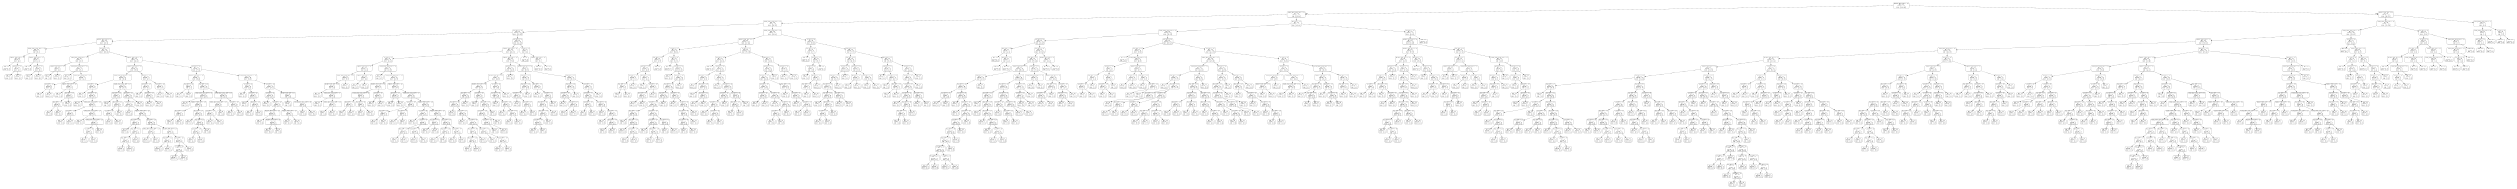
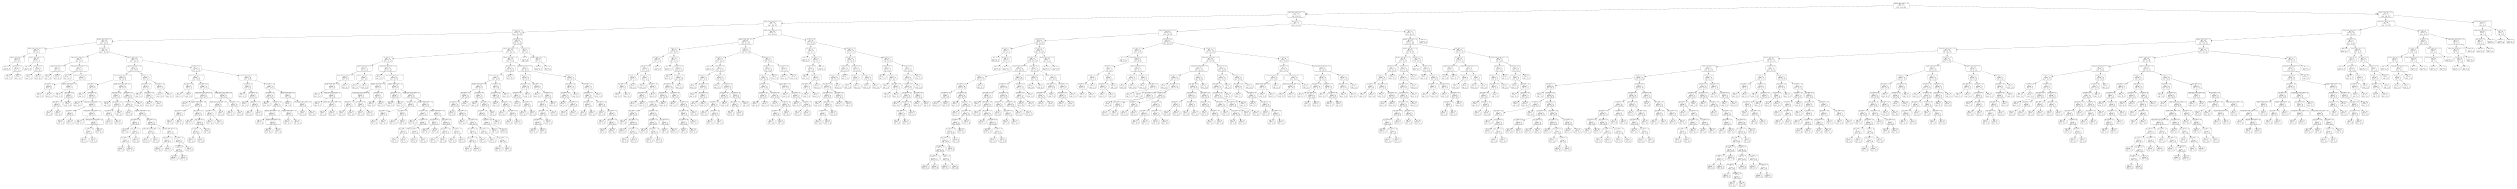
none -> (1875, 95)
